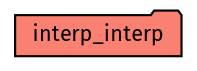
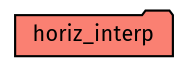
(98, 36) -> (94, 36)
